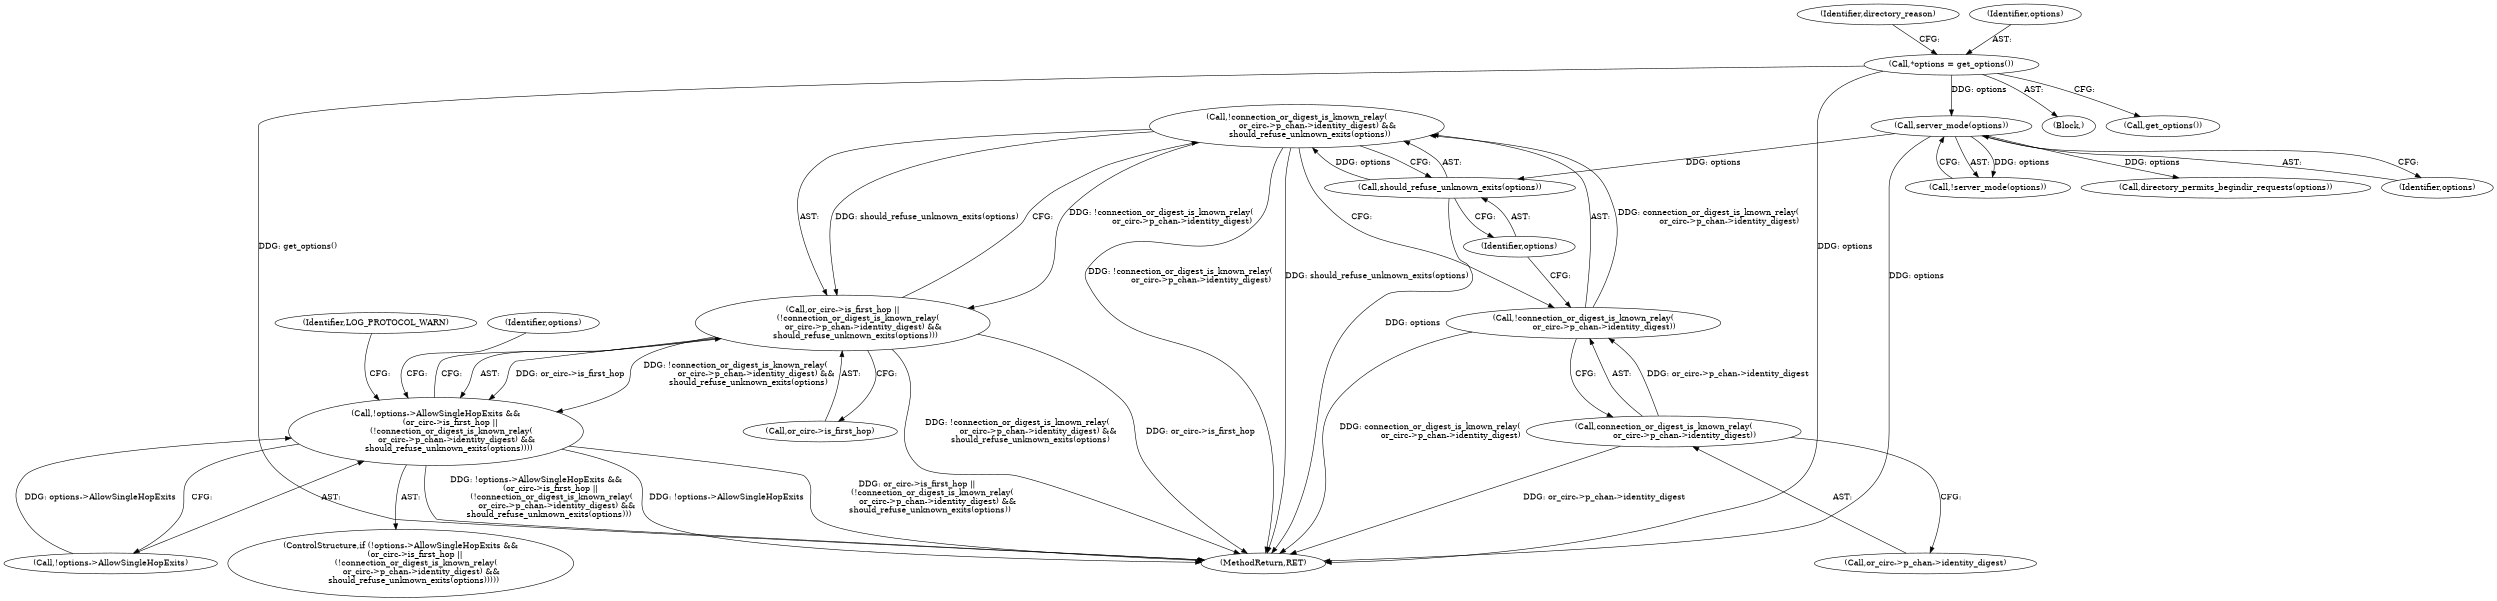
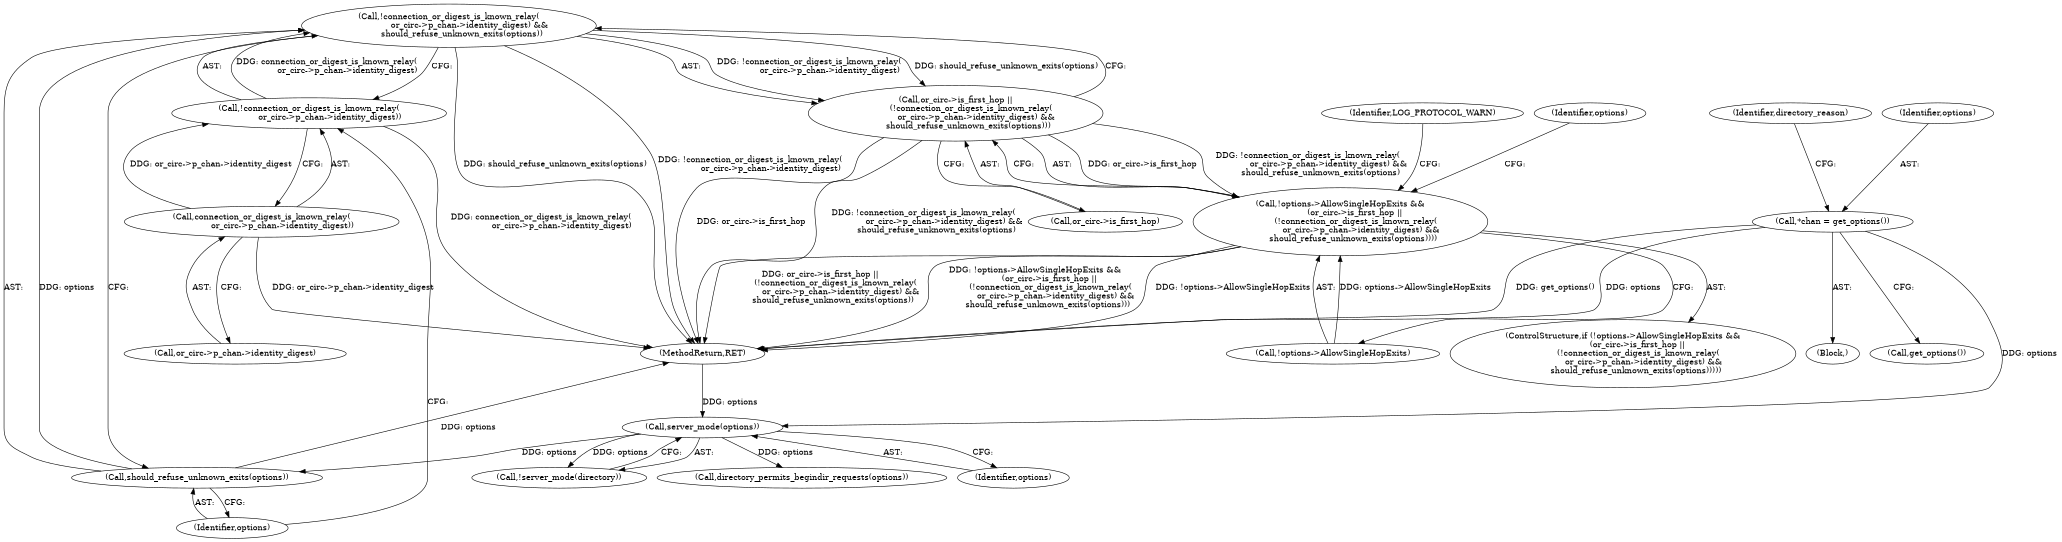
(1952, 65) -> (1833, 222)
(1988, 188) -> (559, 478)
(1792, 528) -> (703, 388)
